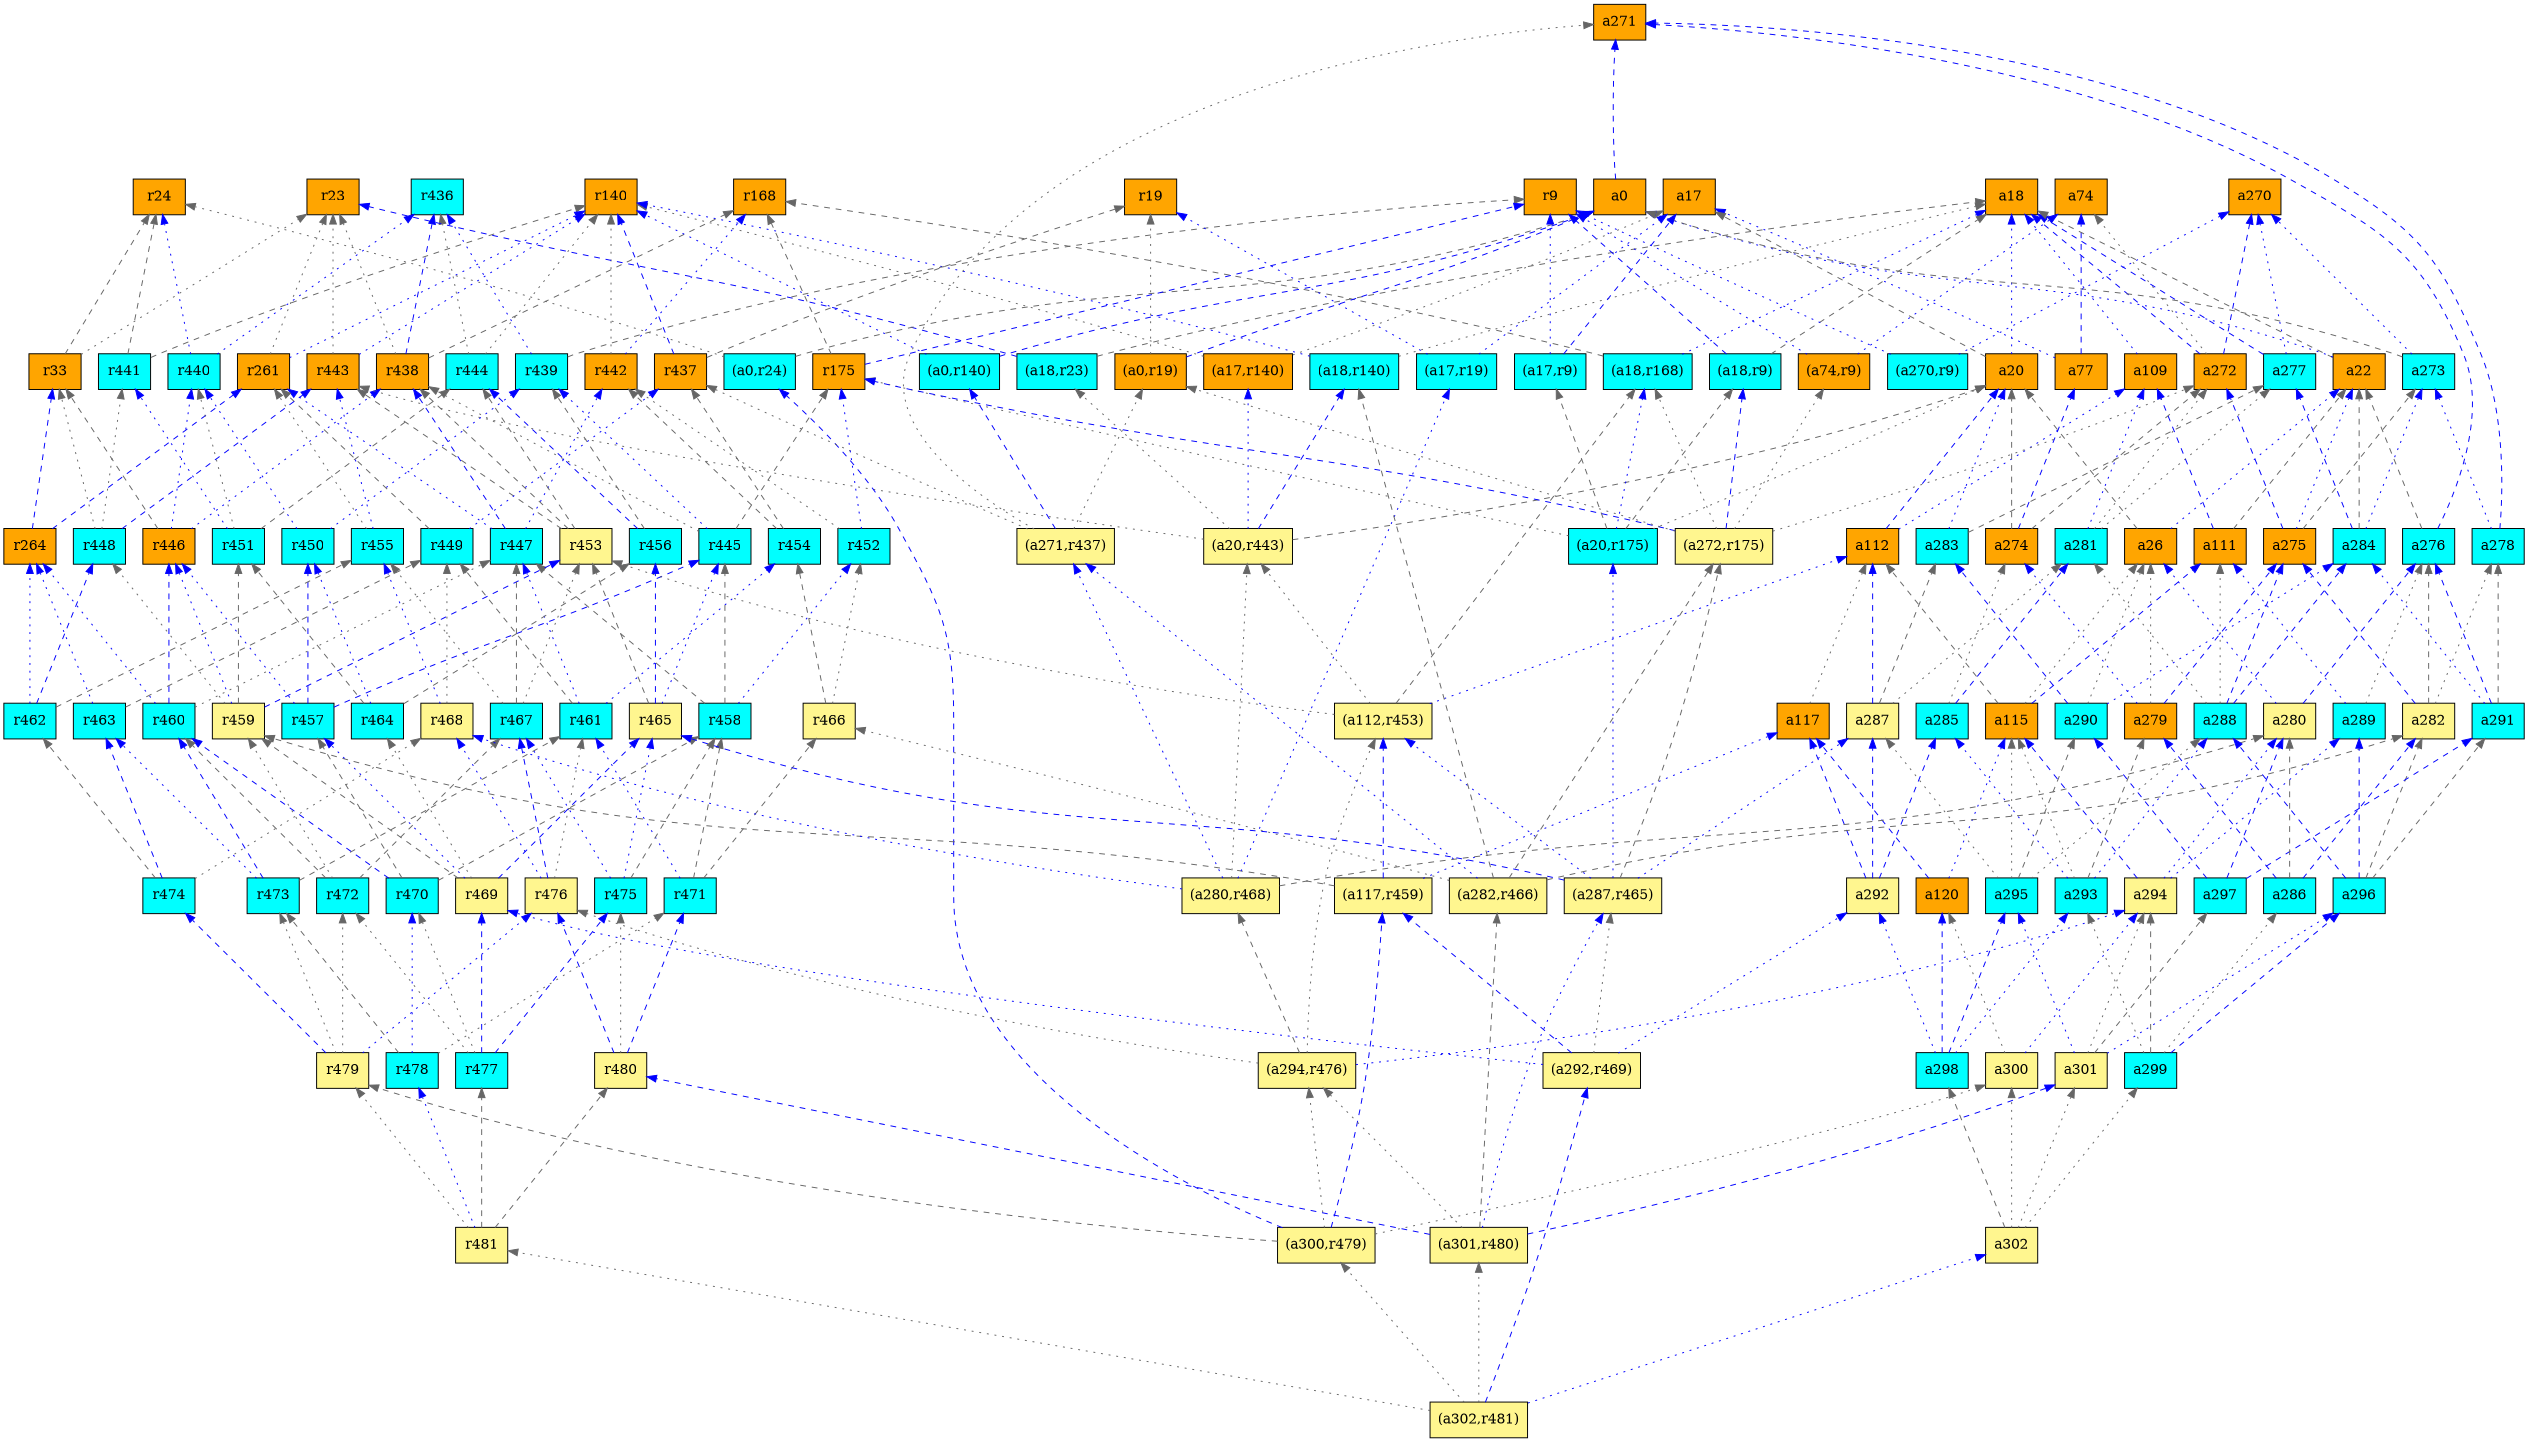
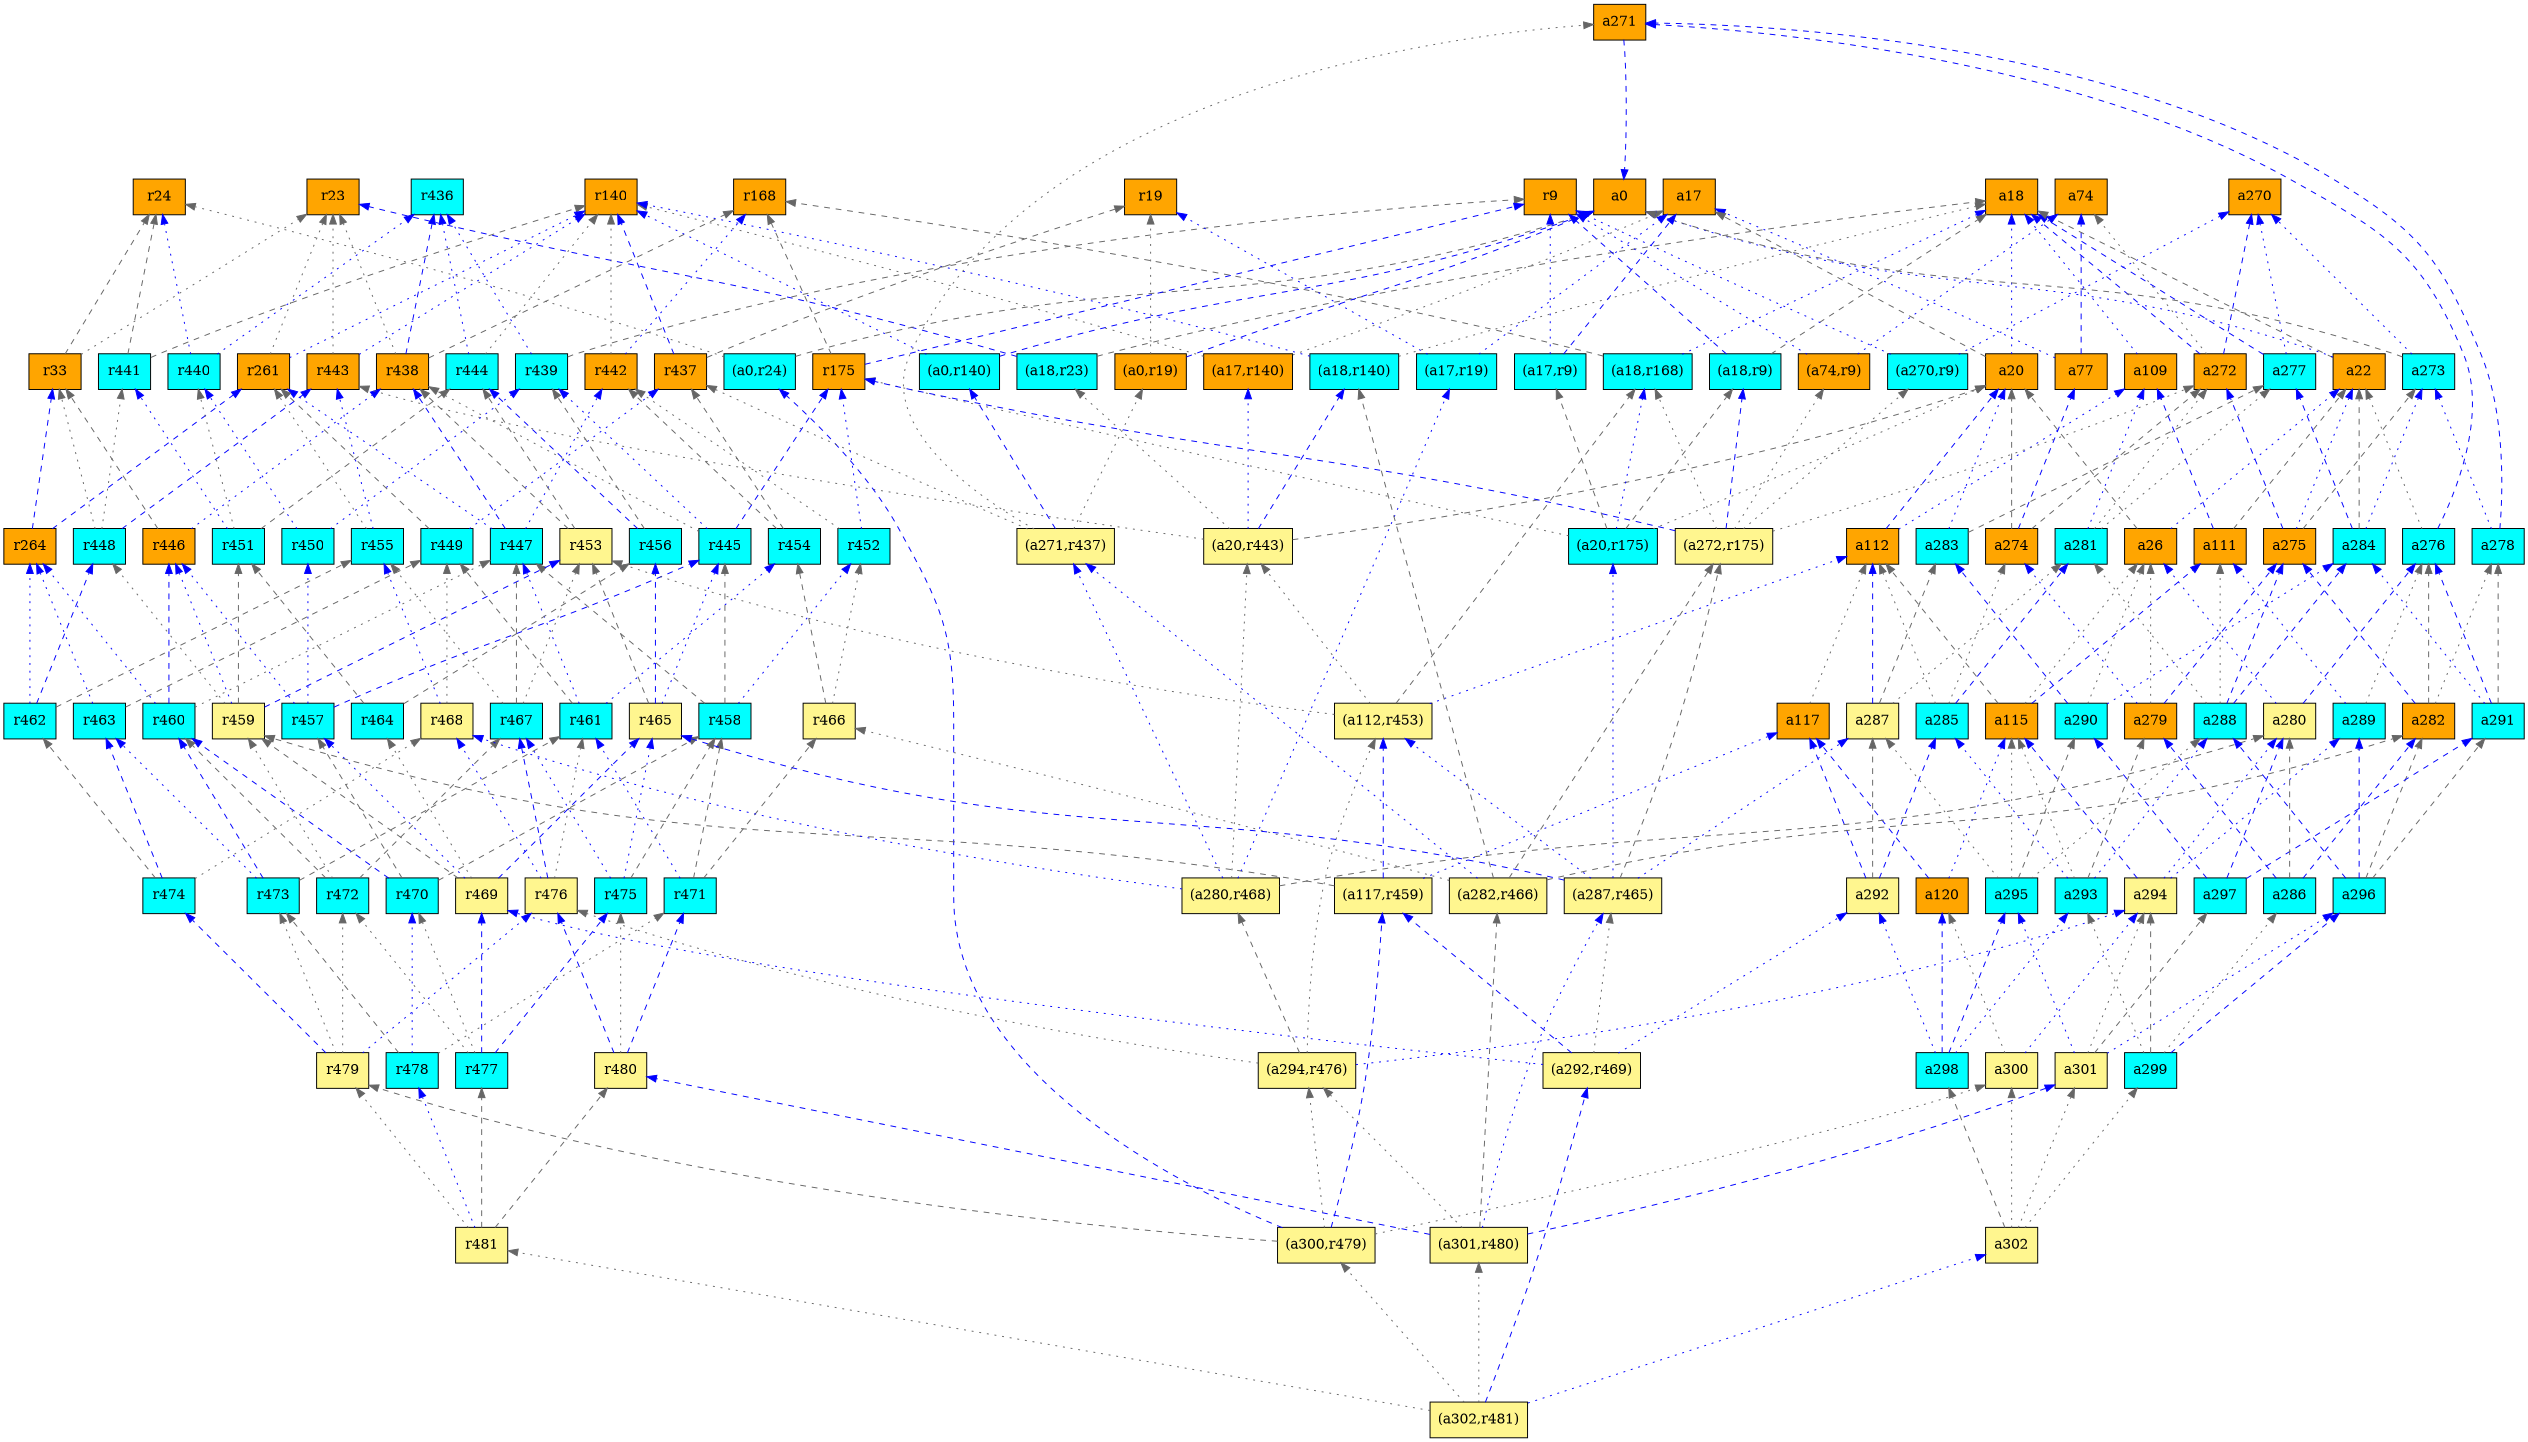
(1613, 114) -> (1626, 105)
(455, 286) -> (455, 286)
(1435, 461) -> (1814, 469)
(779, 463) -> (779, 463)
(2397, 467) -> (2397, 467)
(473, 468) -> none
(180, 470) -> none
(346, 642) -> none
none -> (1911, 642)
(308, 658) -> (308, 658)
(2429, 721) -> (2429, 721)
(1873, 797) -> (1873, 797)
